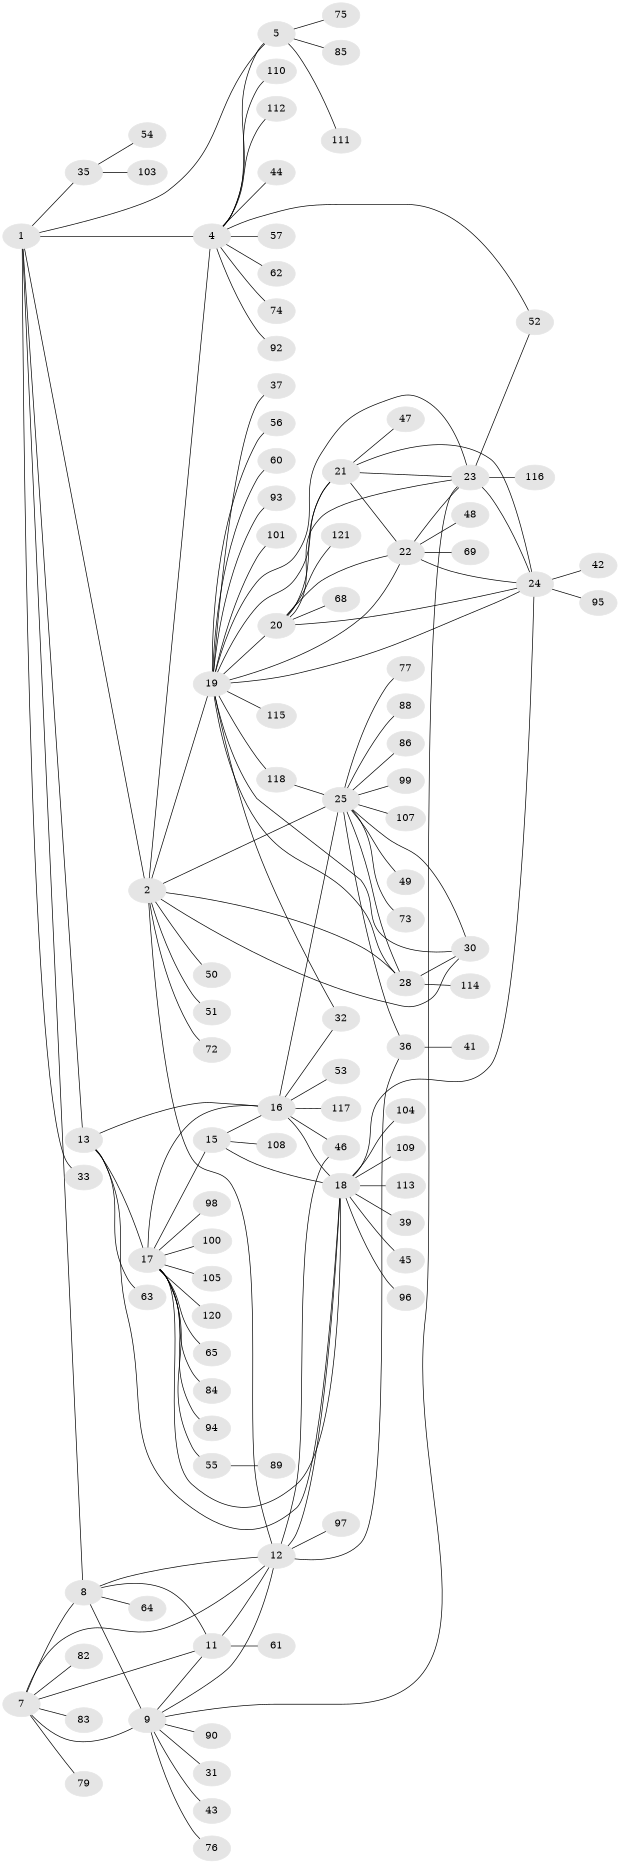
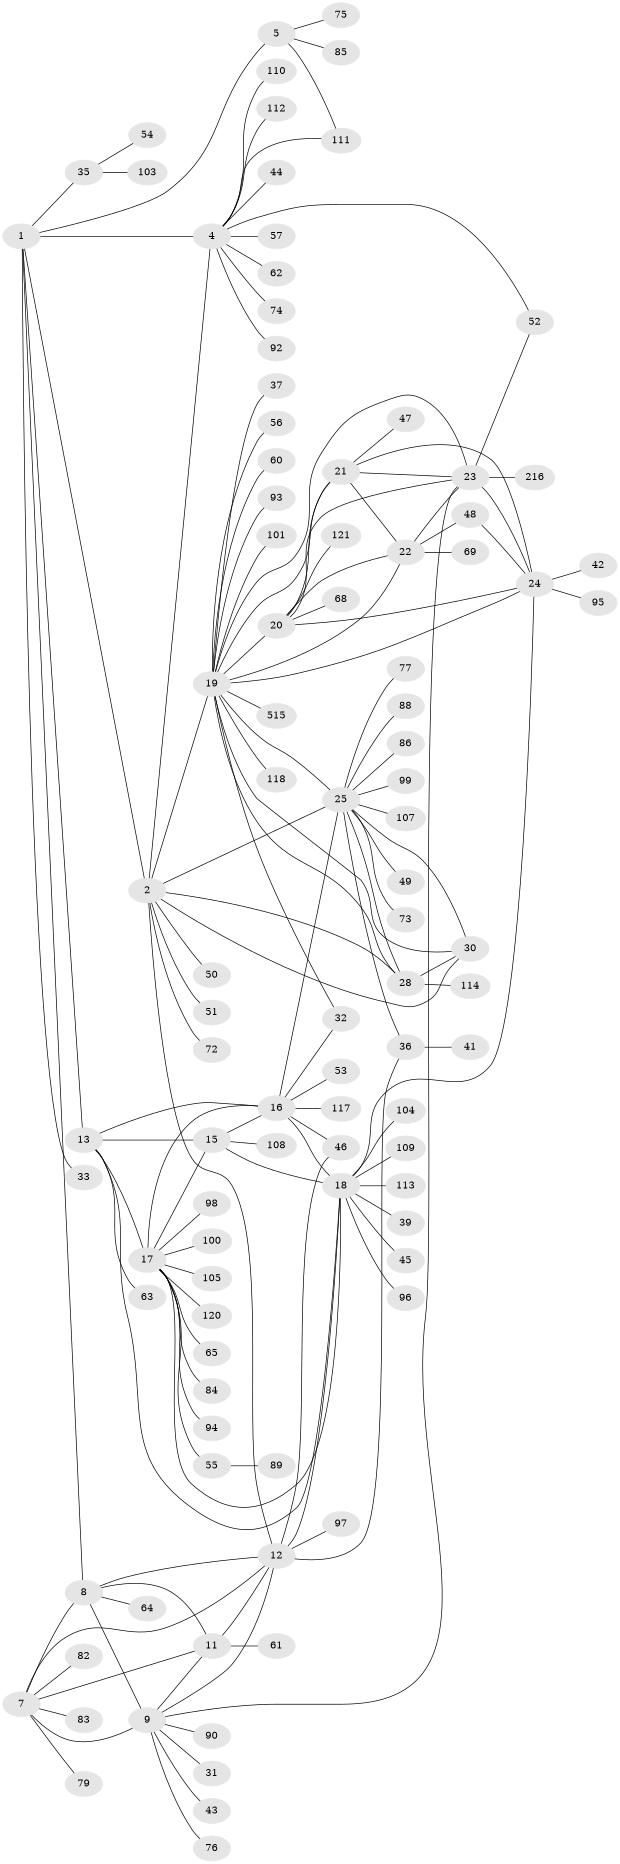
(242, 115) -> (252, 159)
(535, 478) -> (535, 478)
(468, 575) -> (504, 549)
(277, 716) -> (277, 716)
(309, 790) -> (272, 746)
none -> (148, 1140)
